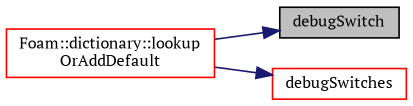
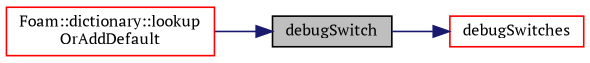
(236, 70) -> (413, 31)
